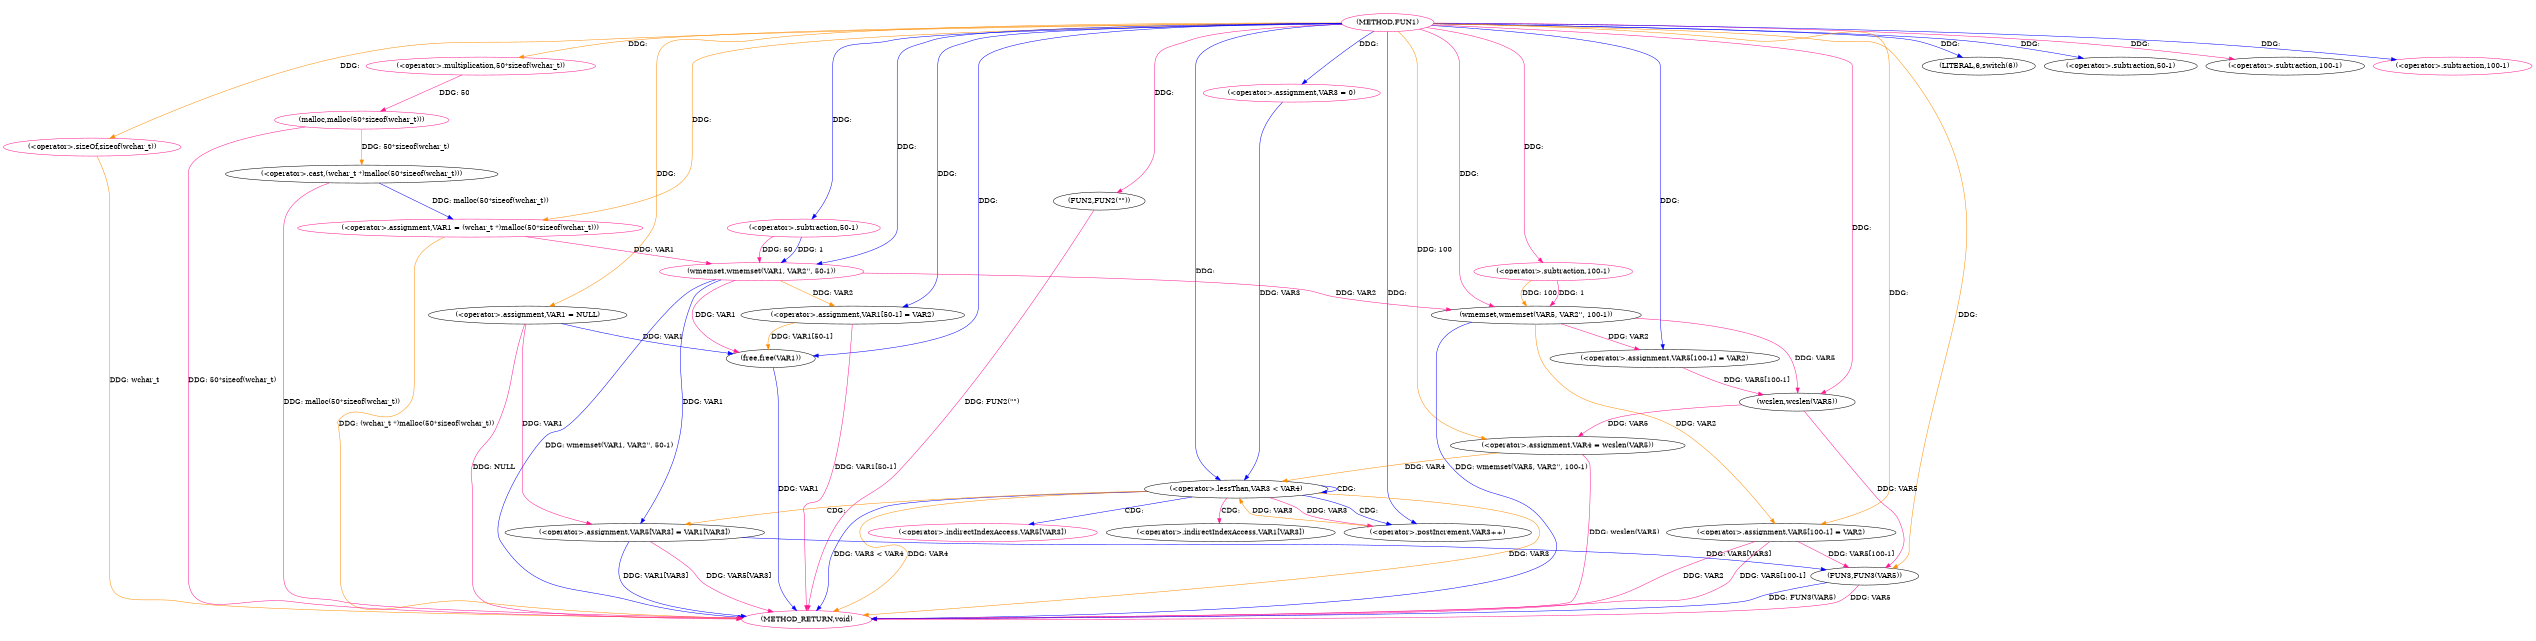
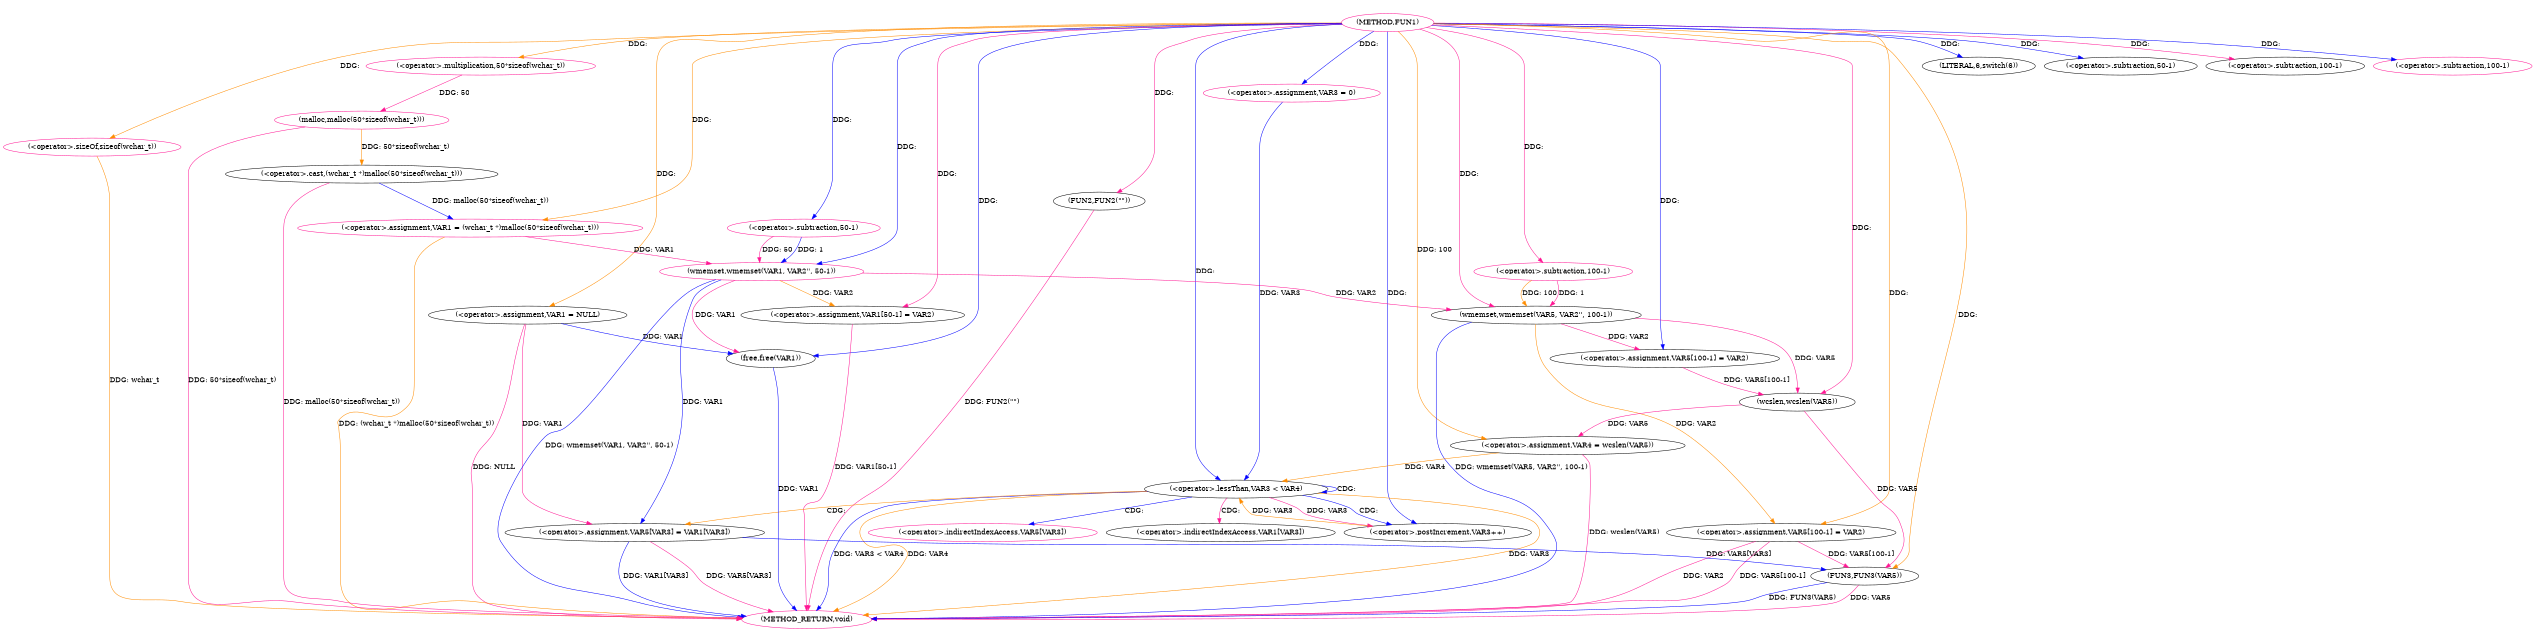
(1006, 35) -> (1006, 35)
(777, 329) -> none
